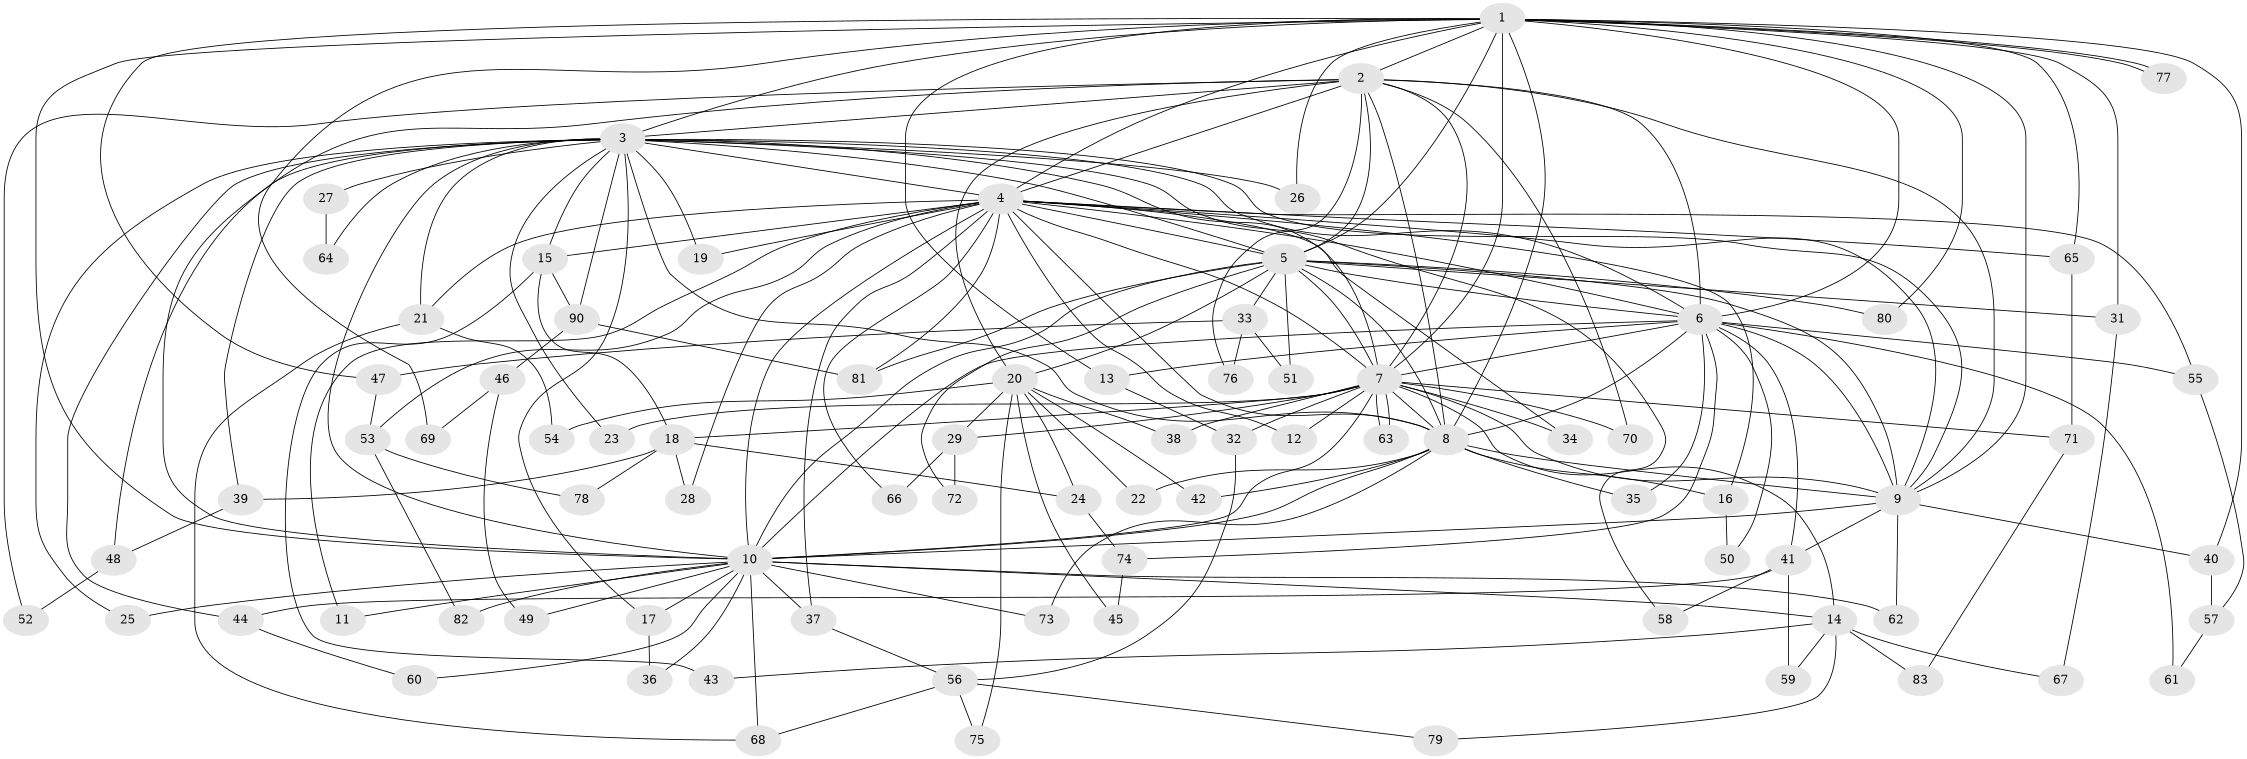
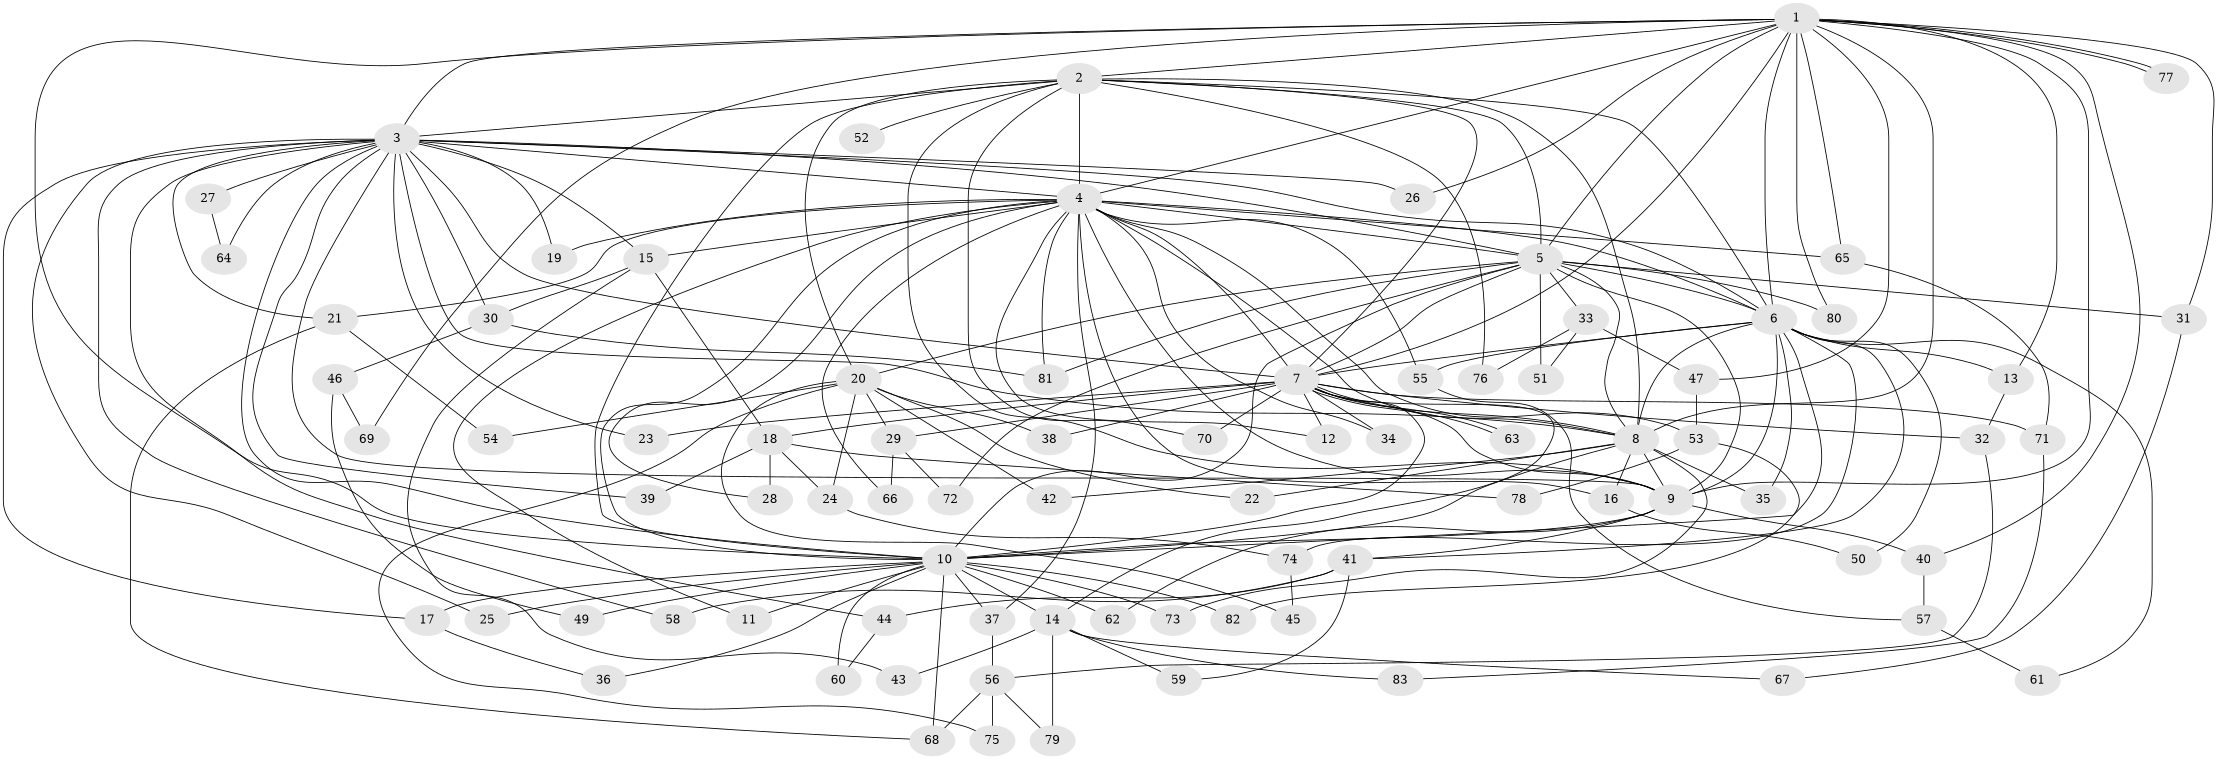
(577, 319) -> (491, 319)
(114, 560) -> none
